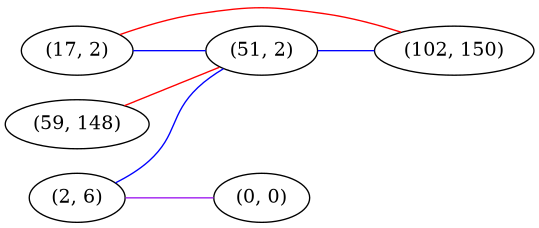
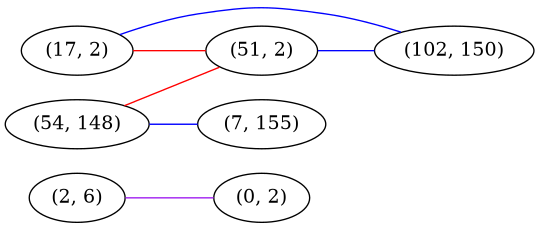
(260, 8) -> (260, 8)
(169, 51) -> (169, 51)
(77, 124) -> (77, 124)
none -> (262, 124)
(172, 128) -> none
(262, 198) -> (262, 198)
